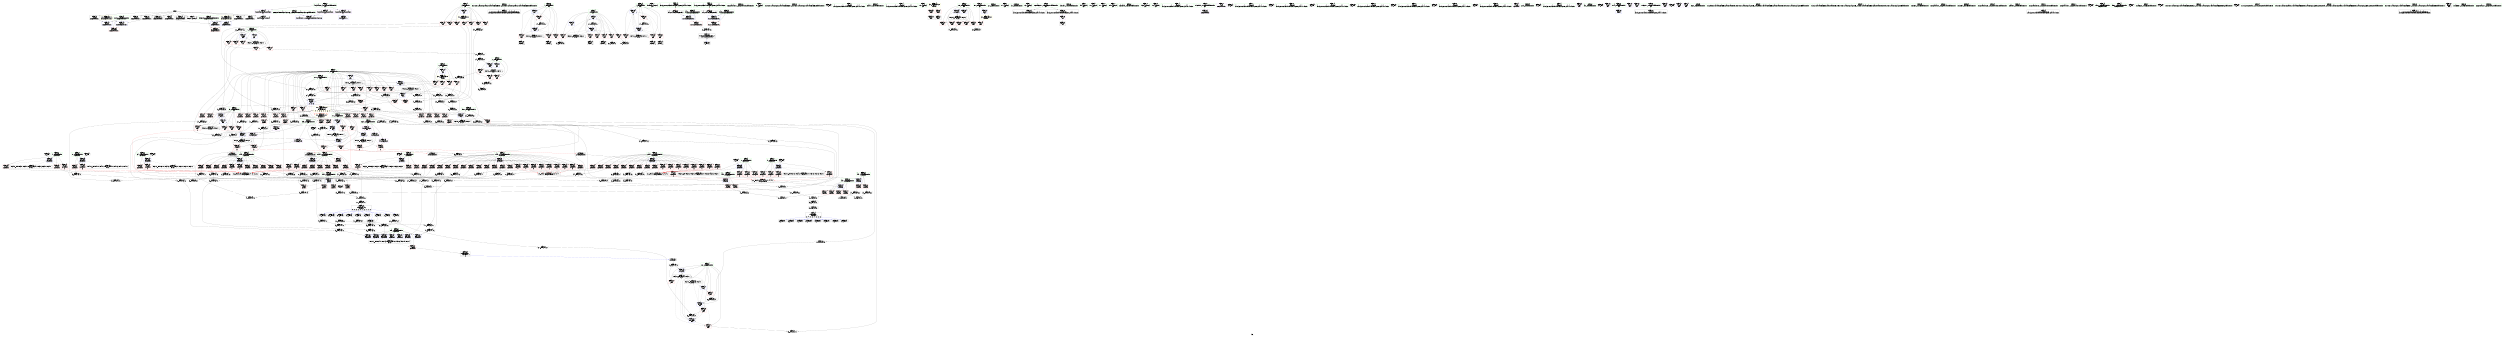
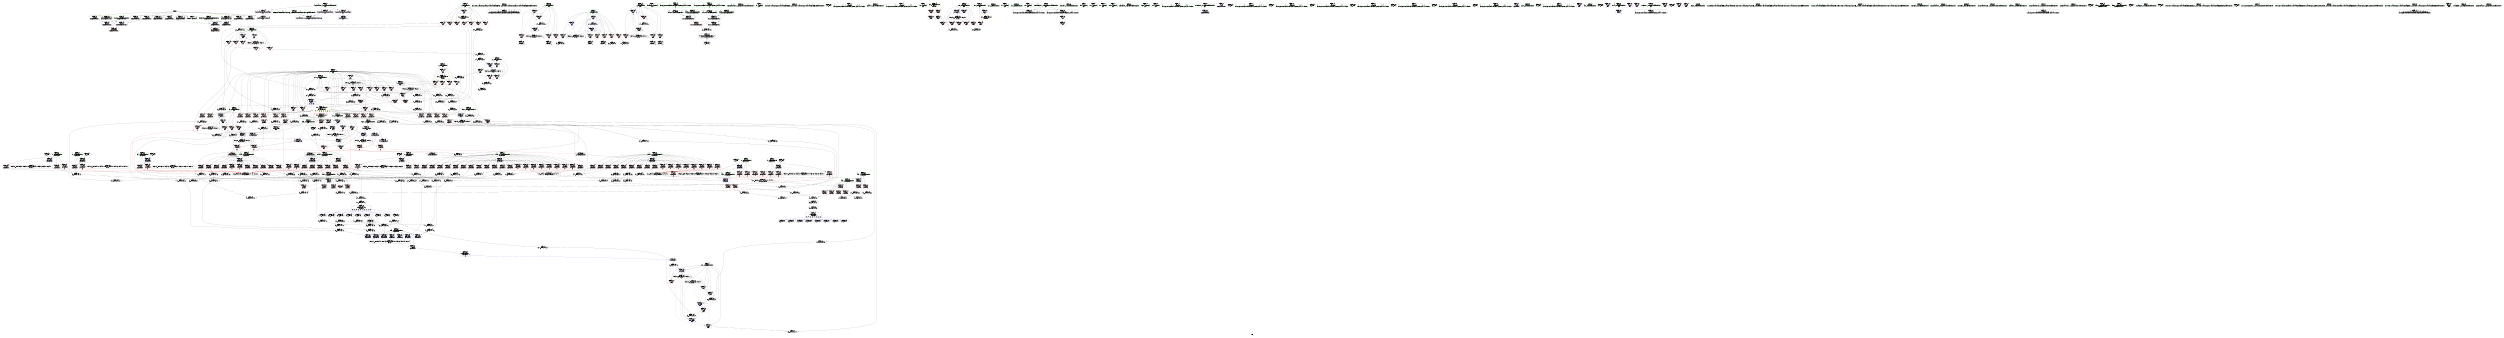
(310, 155) -> (310, 155)
